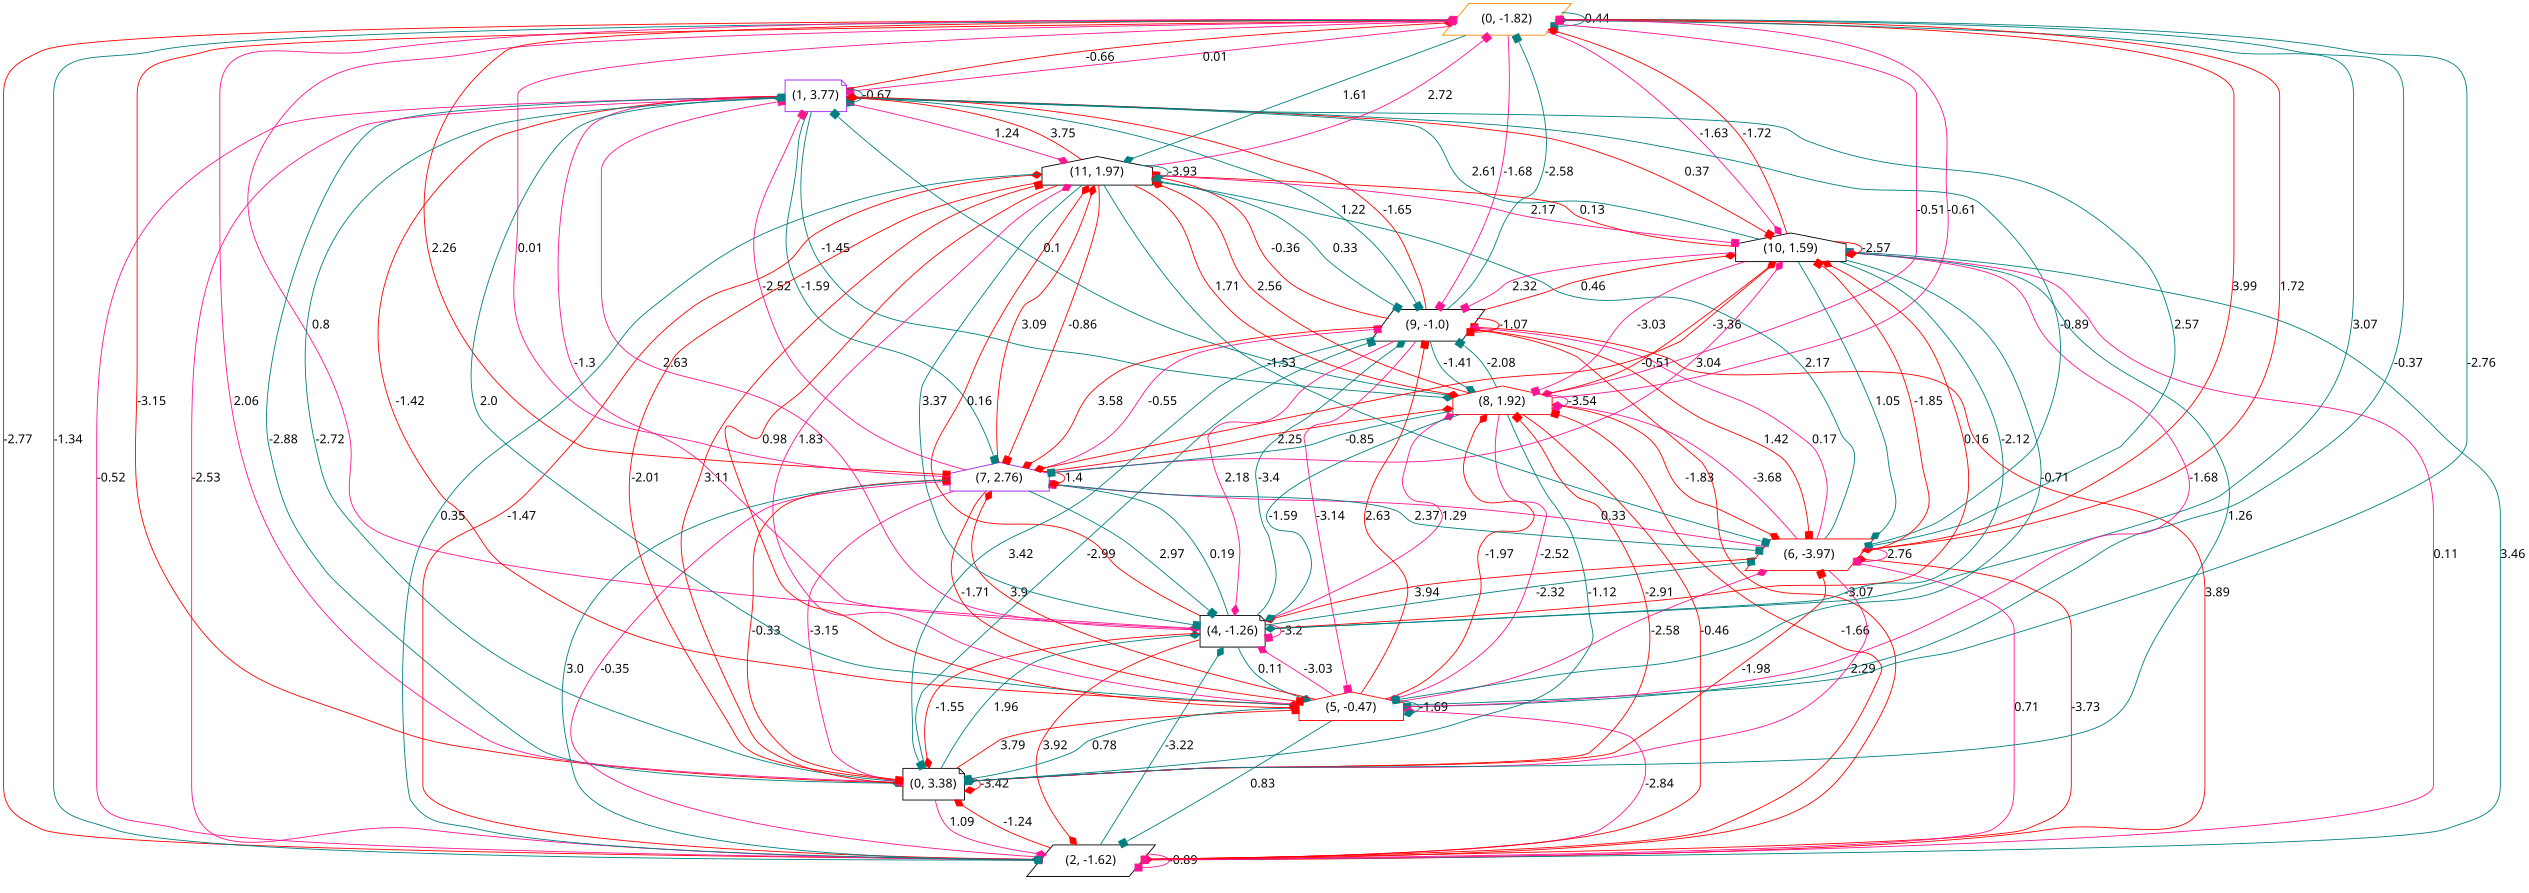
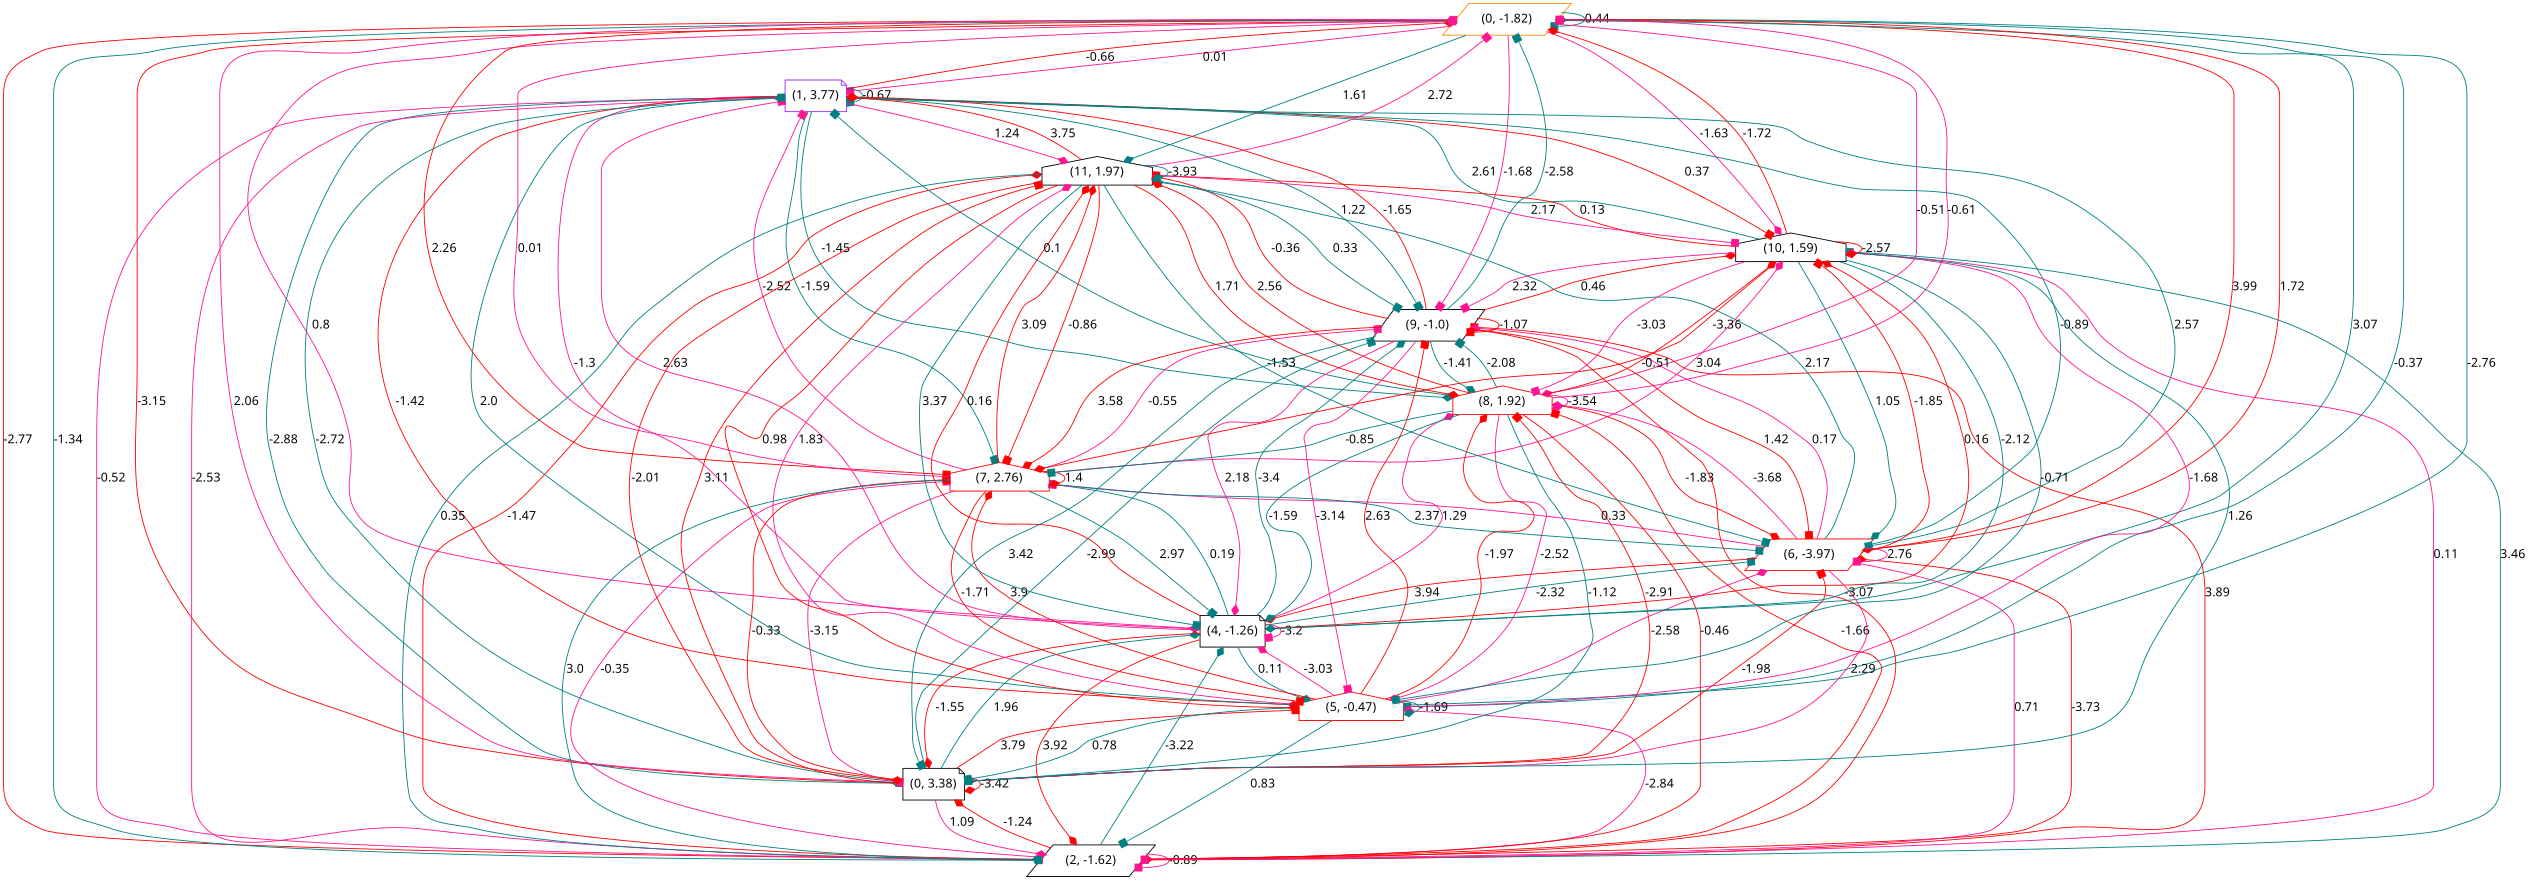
(646, 410) -> (646, 410)
(1243, 441) -> none
(1000, 478) -> (1000, 478)
